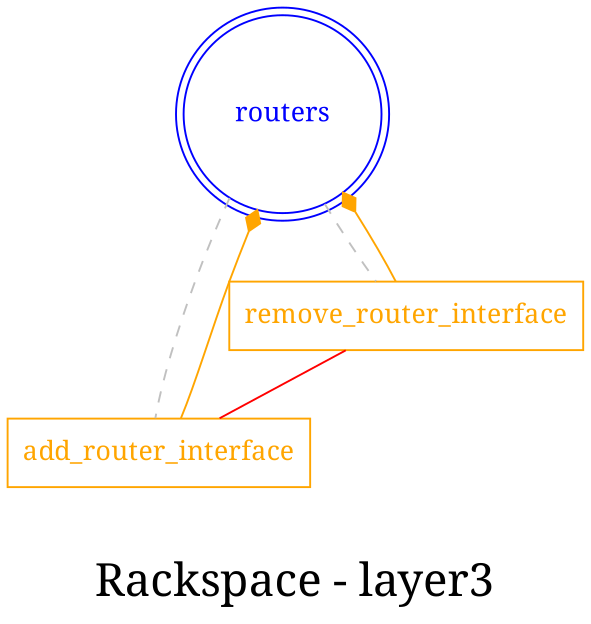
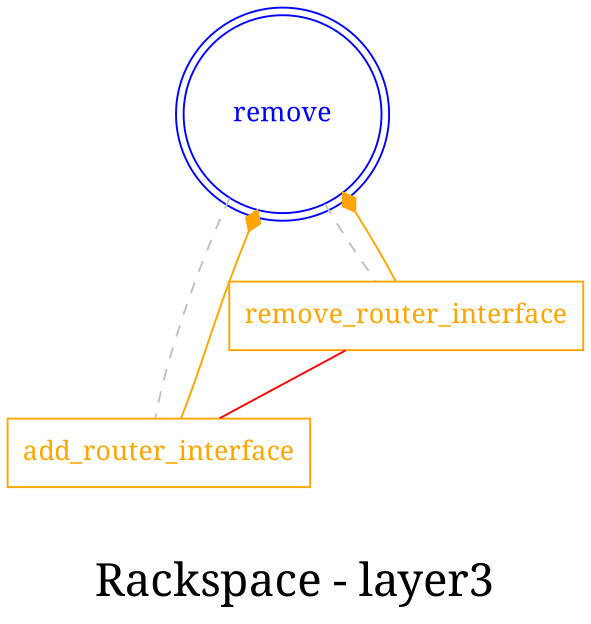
(283, 114) -> (283, 114)
